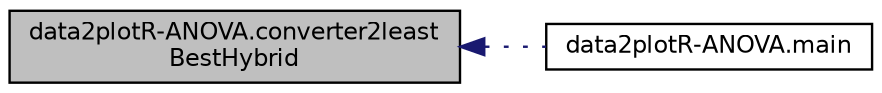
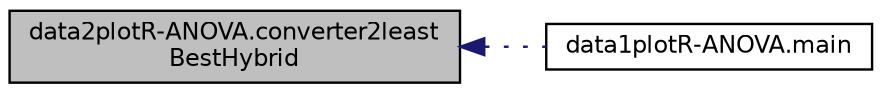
(709, 47) -> (709, 47)
